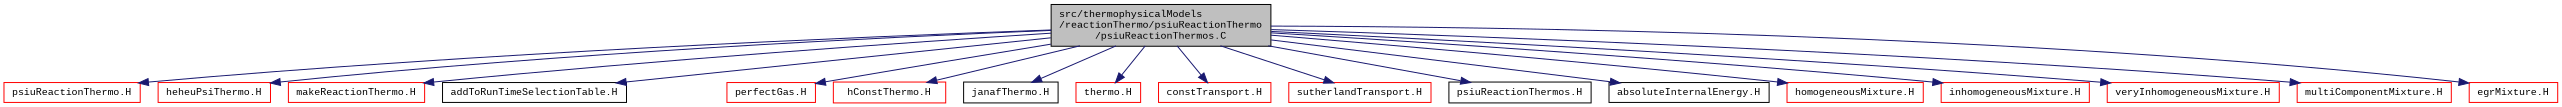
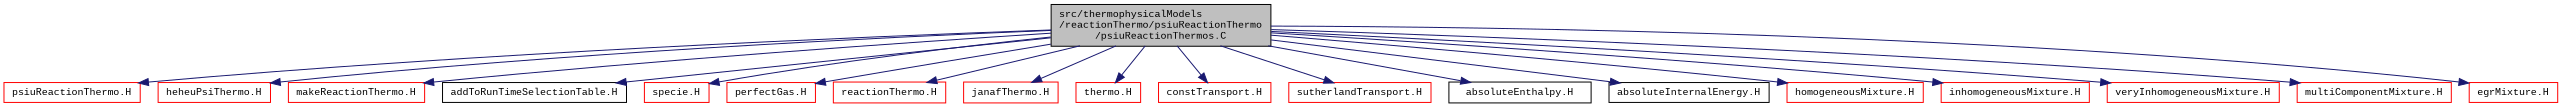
none -> (677, 92)
(890, 92) -> (890, 92)
(1011, 92) -> (1011, 92)
(1520, 92) -> (1520, 92)
